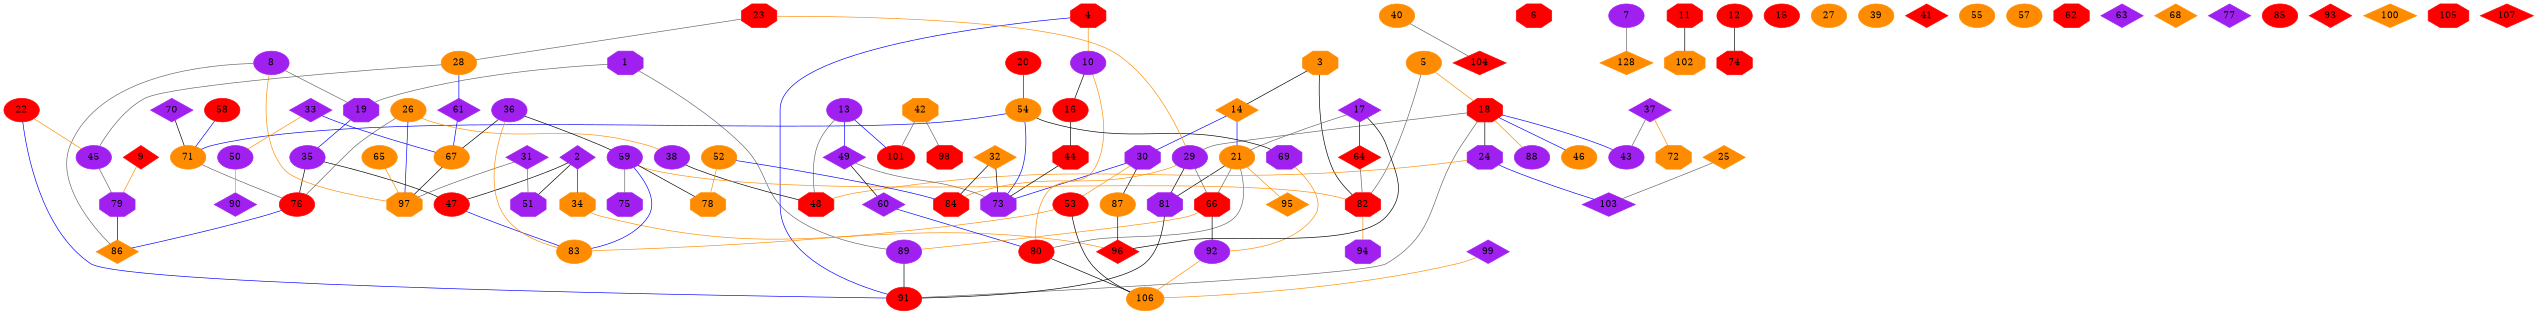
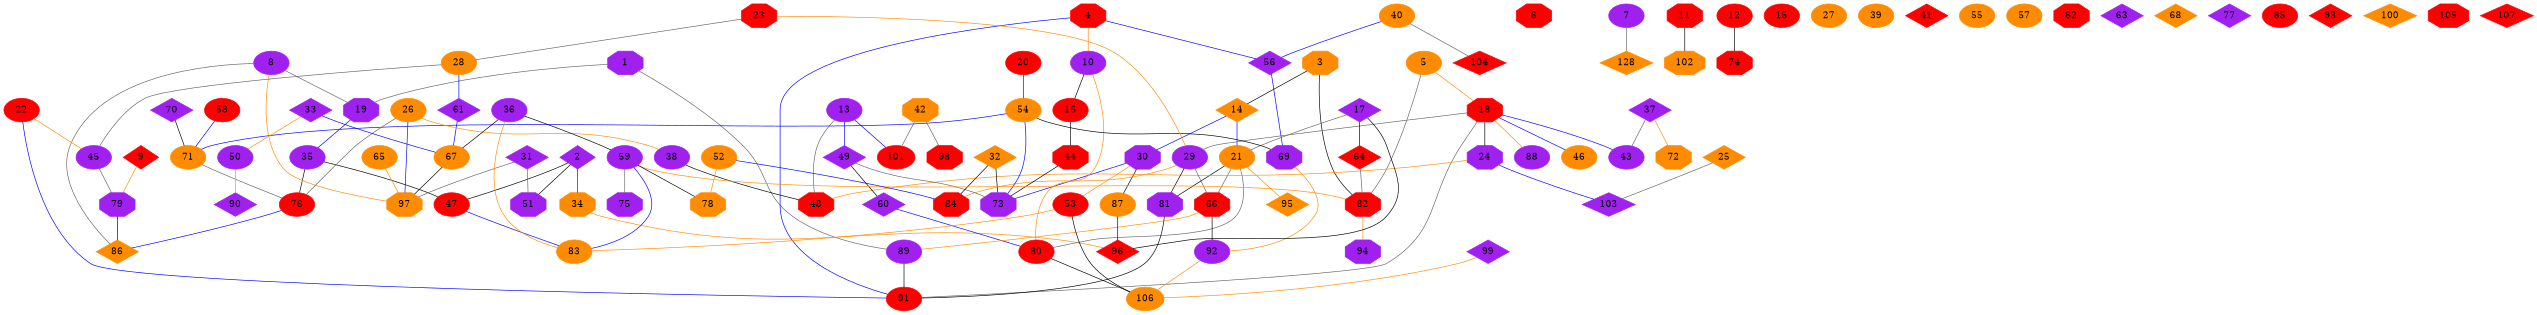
none -> (1270, 63)
